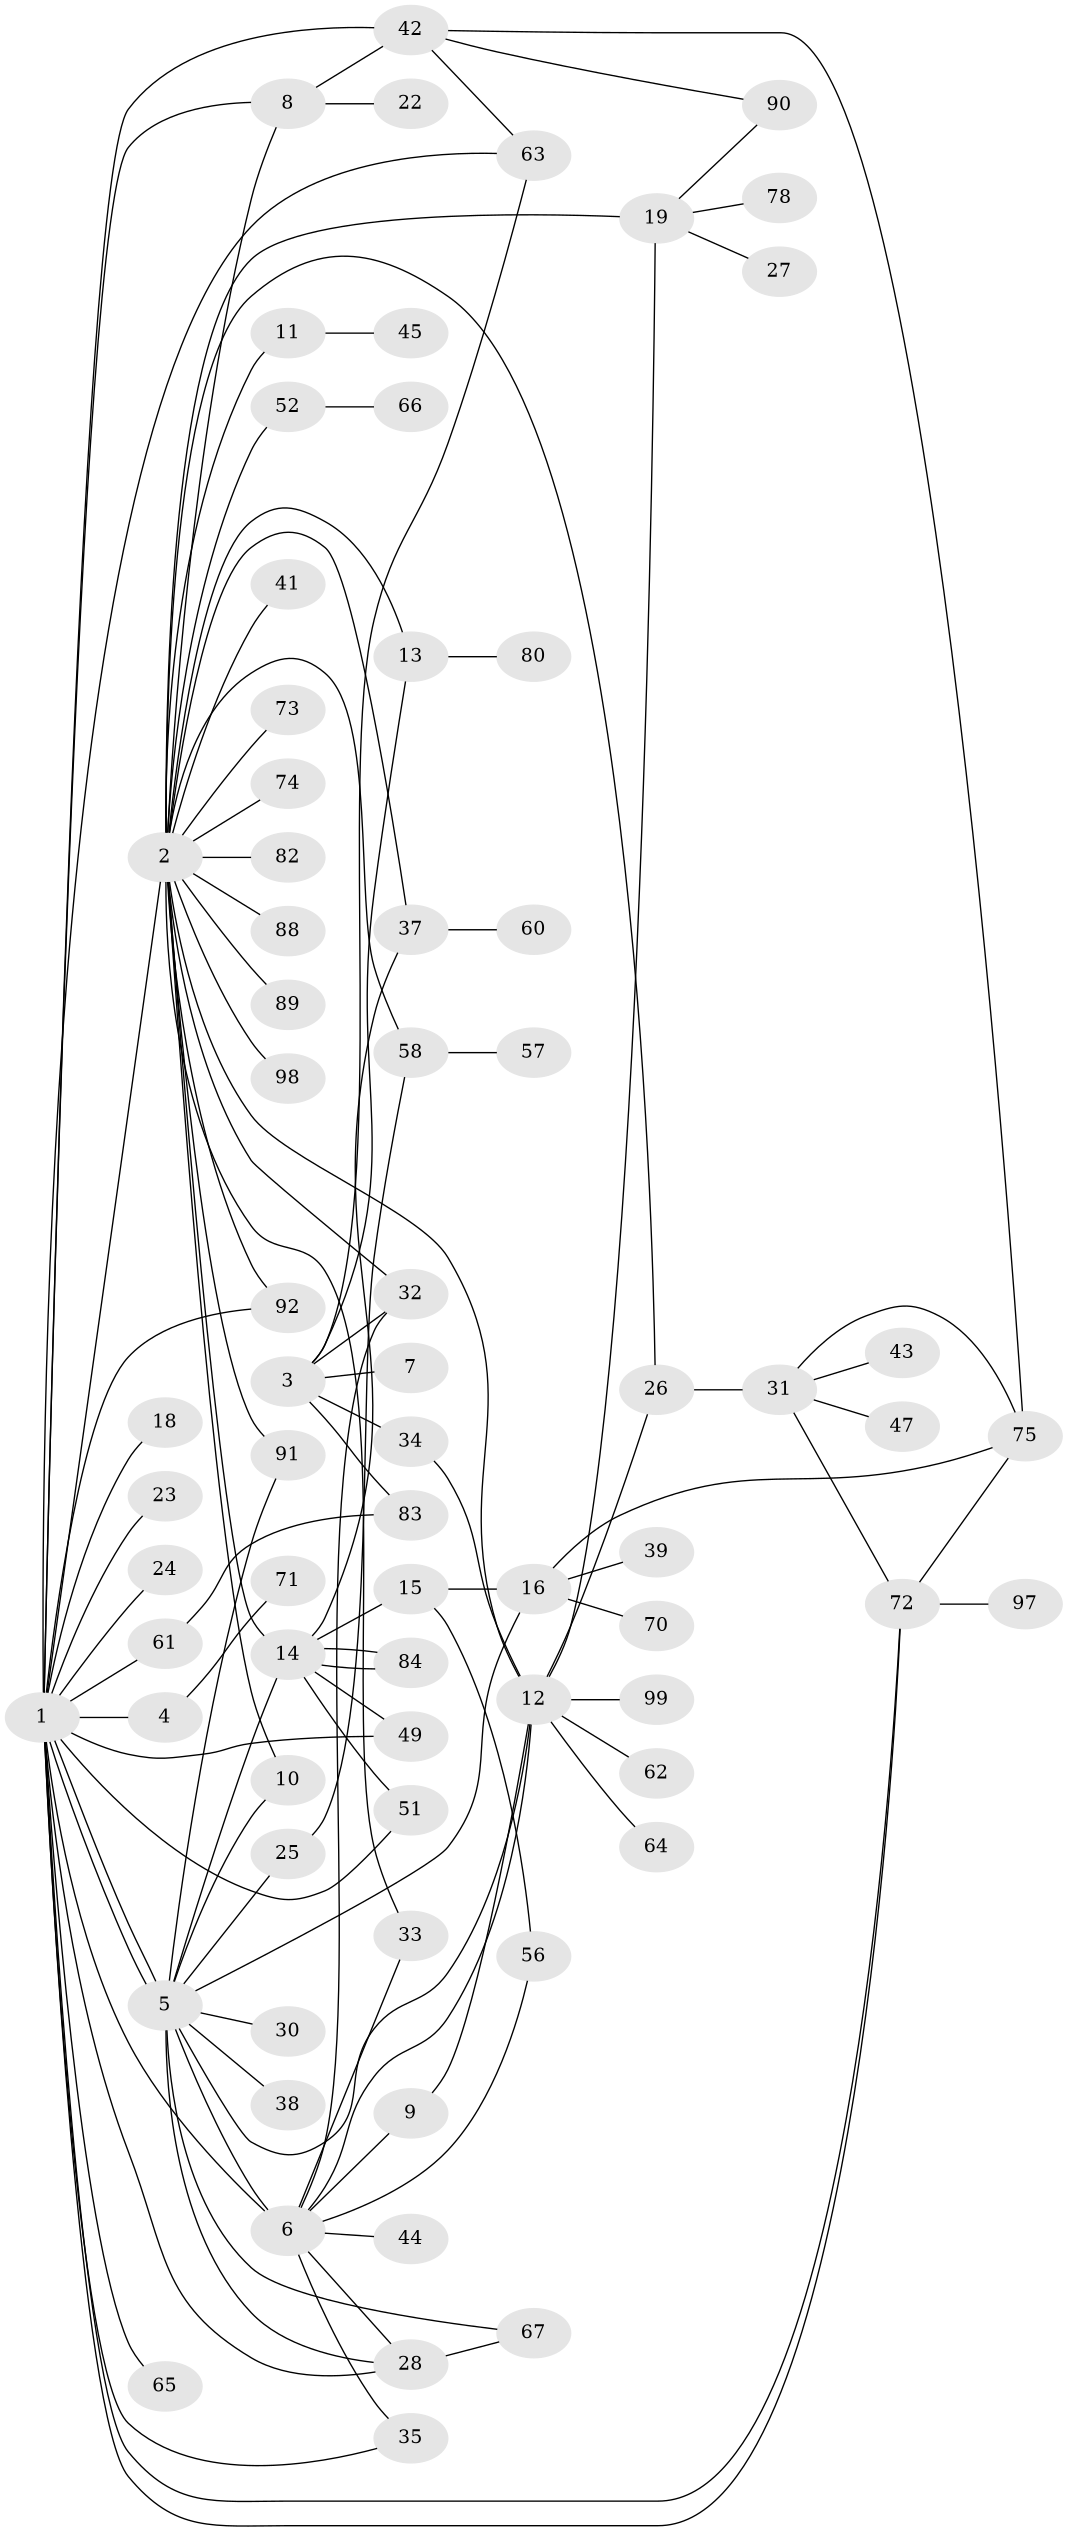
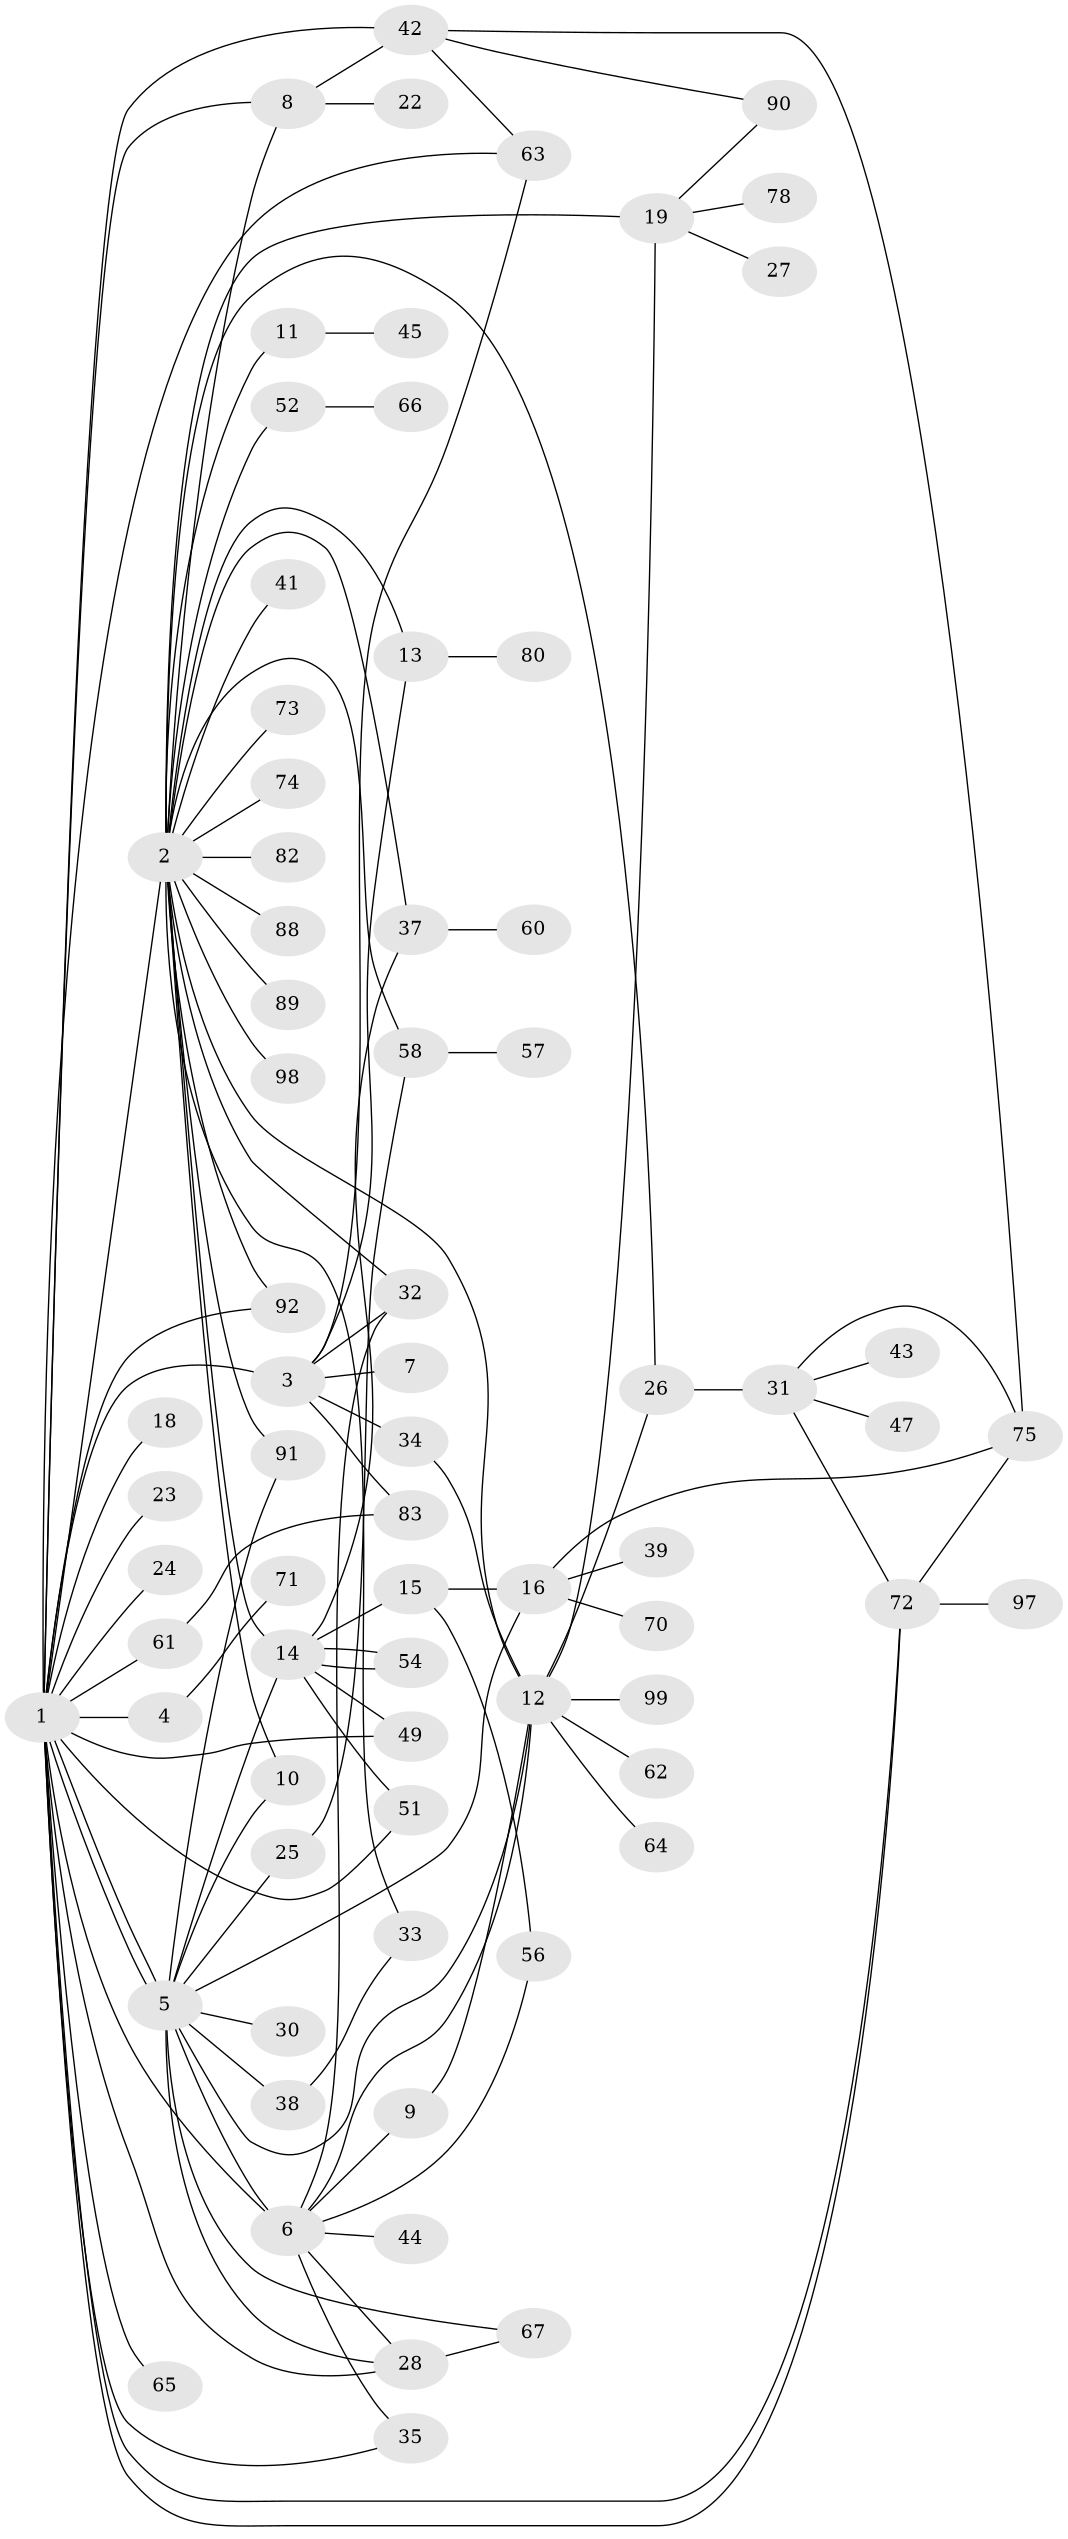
none -> (111, 1408)
(411, 1663) -> (411, 1663)
(344, 2096) -> (351, 2022)
